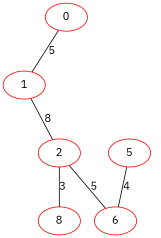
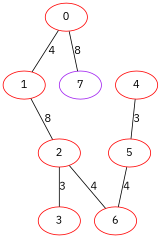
(52, 51) -> (52, 51)
none -> (80, 85)
none -> (137, 85)
(94, 187) -> (94, 187)
(59, 221) -> (59, 221)
